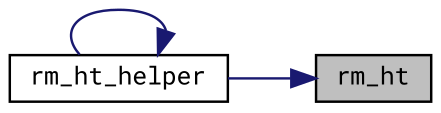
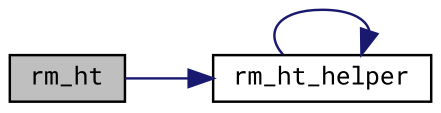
(259, 78) -> (157, 78)
